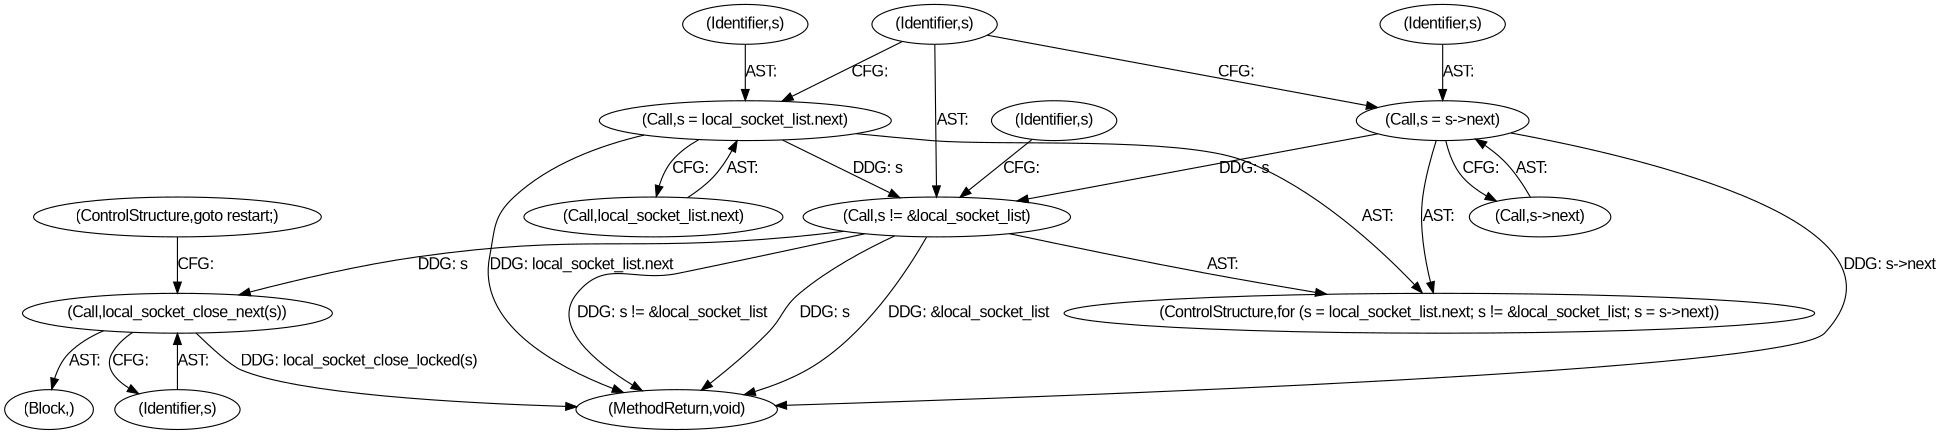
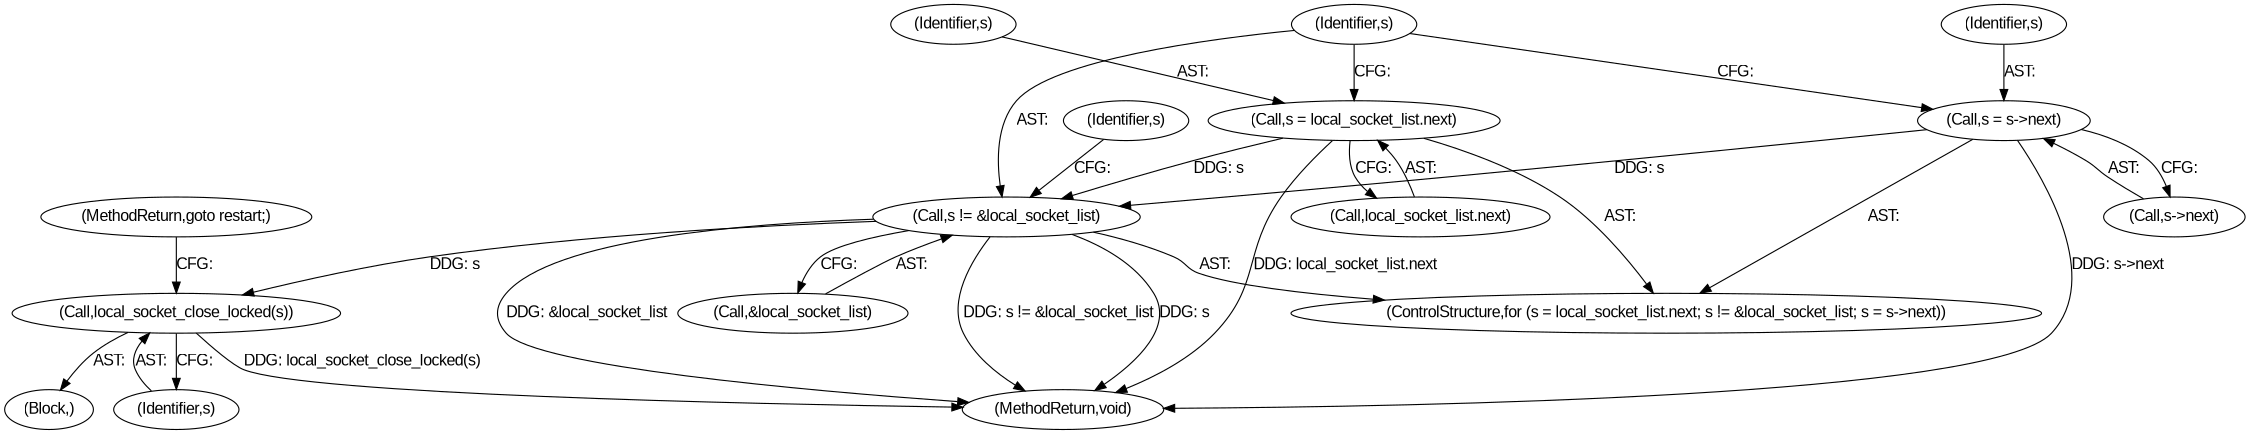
(177, 217) -> (176, 217)
(177, 313) -> (176, 313)
none -> (793, 313)
